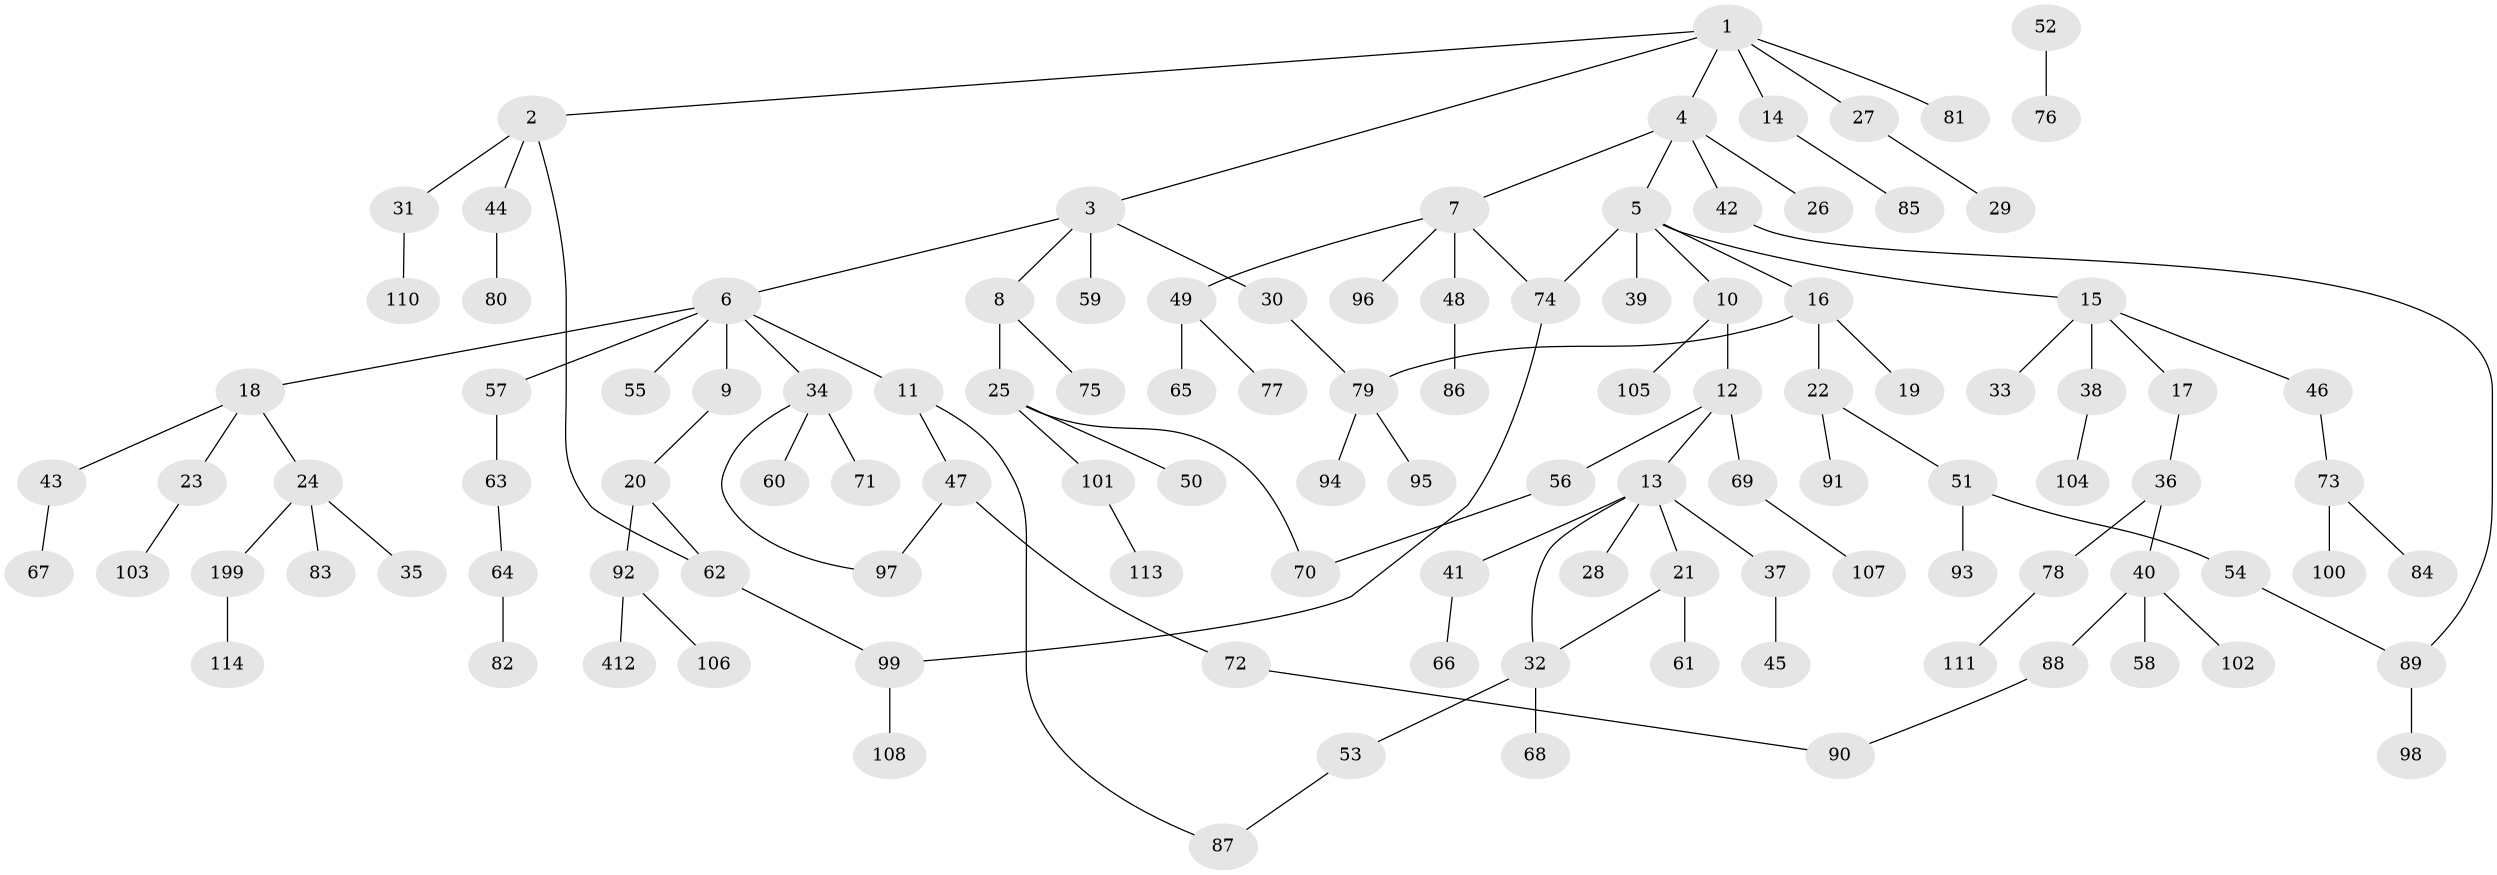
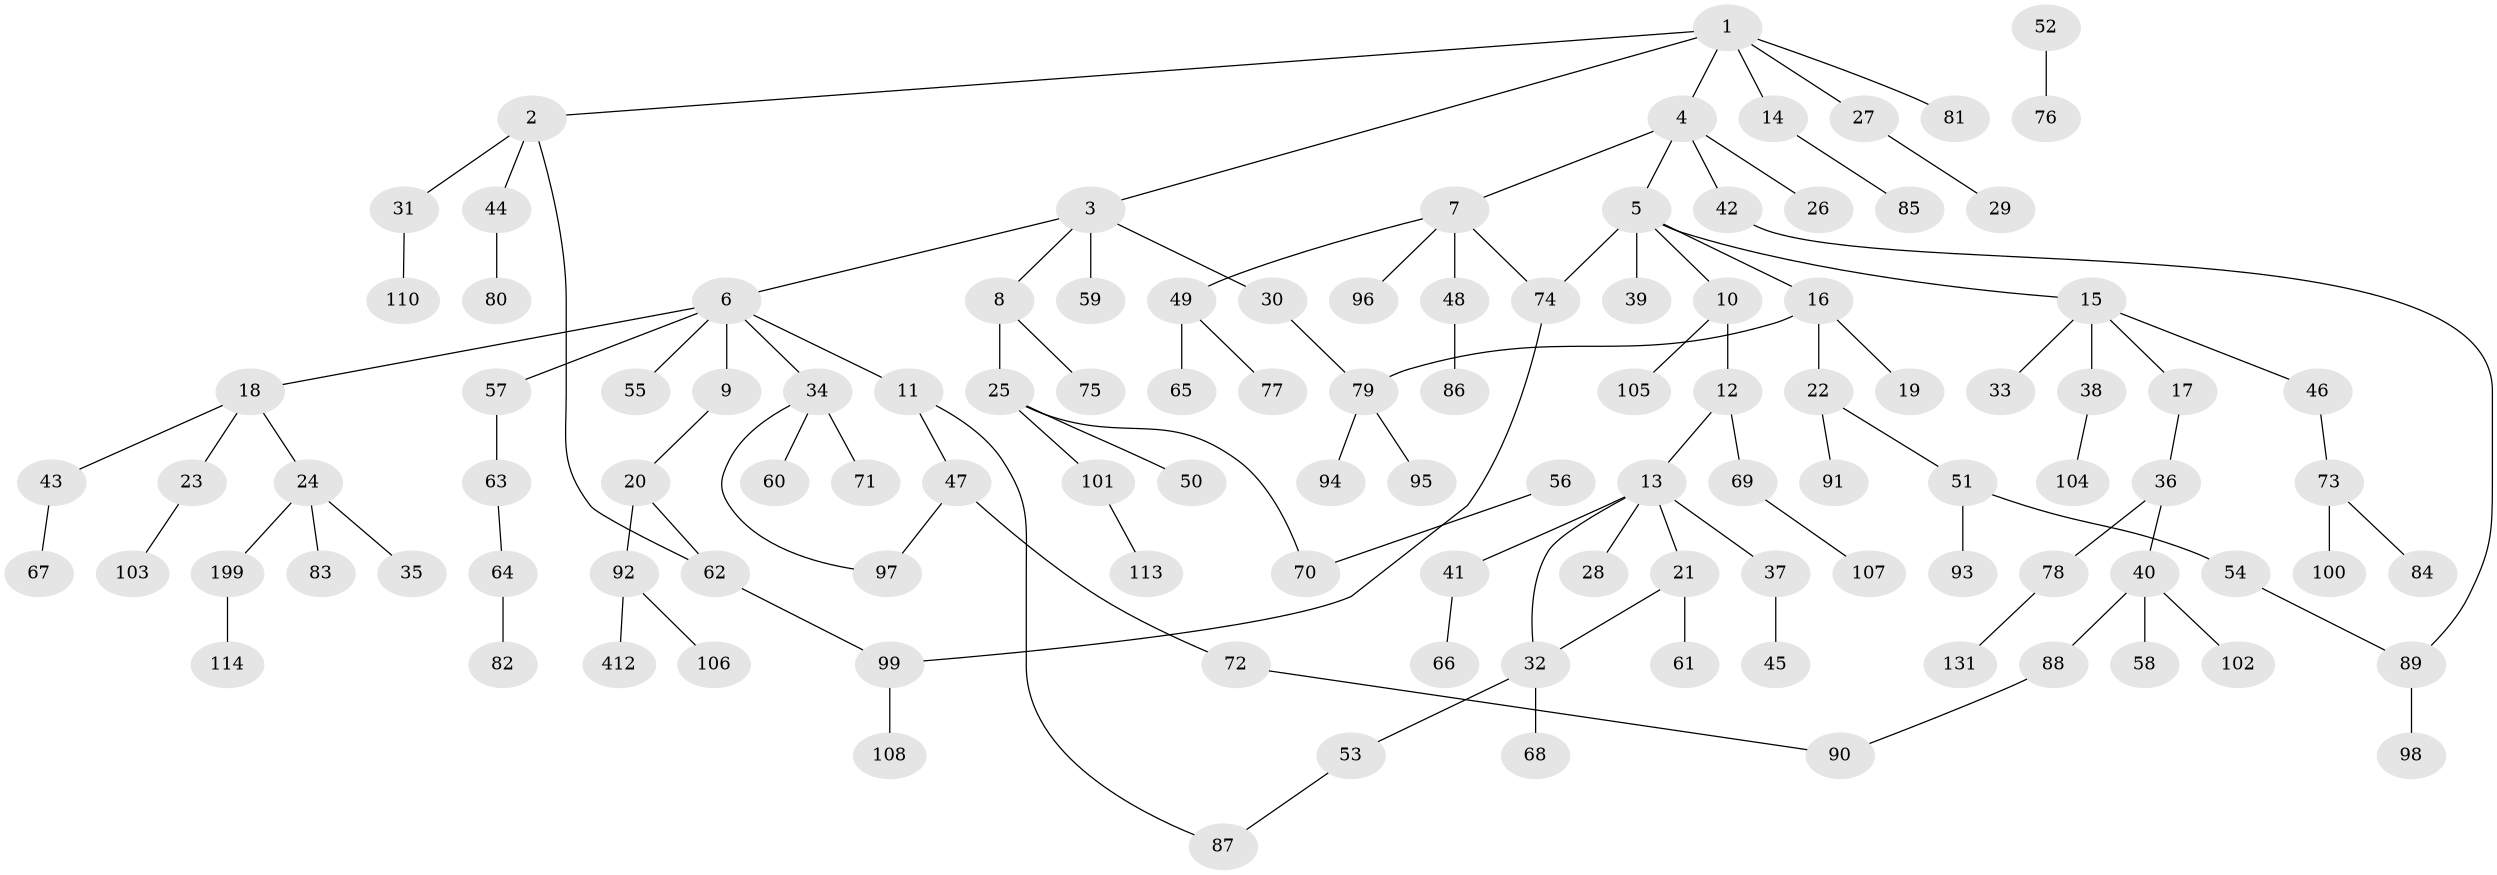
(1644, 437) -> none
(1960, 665) -> (1960, 665)
